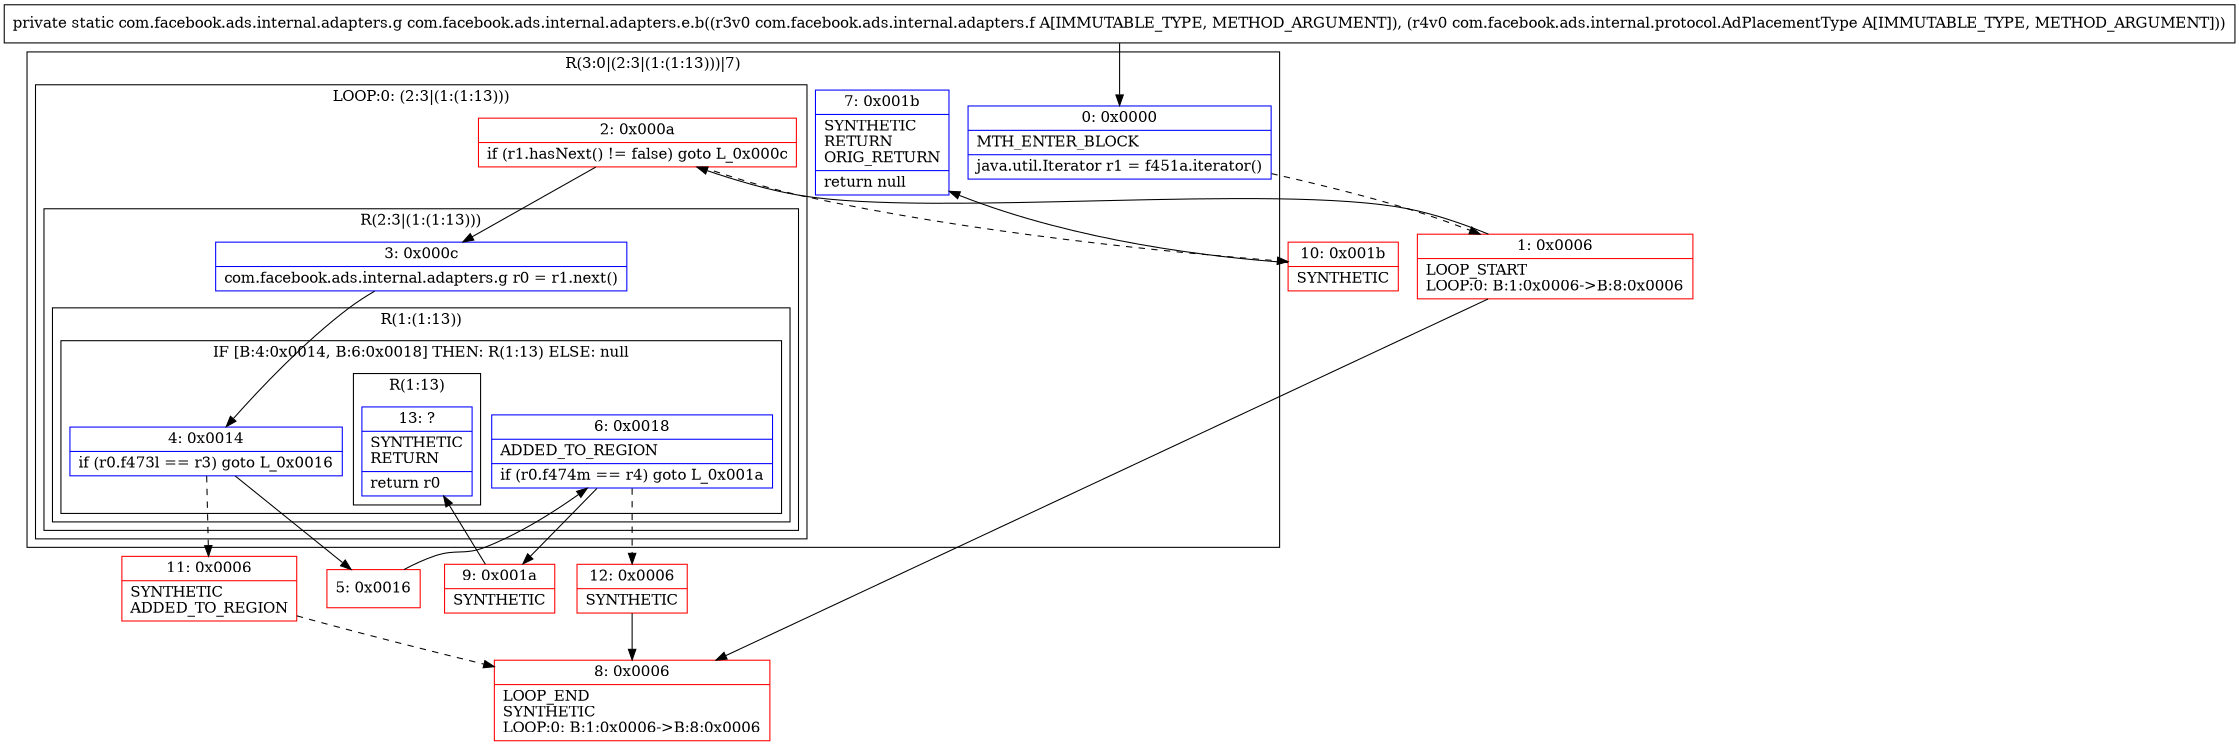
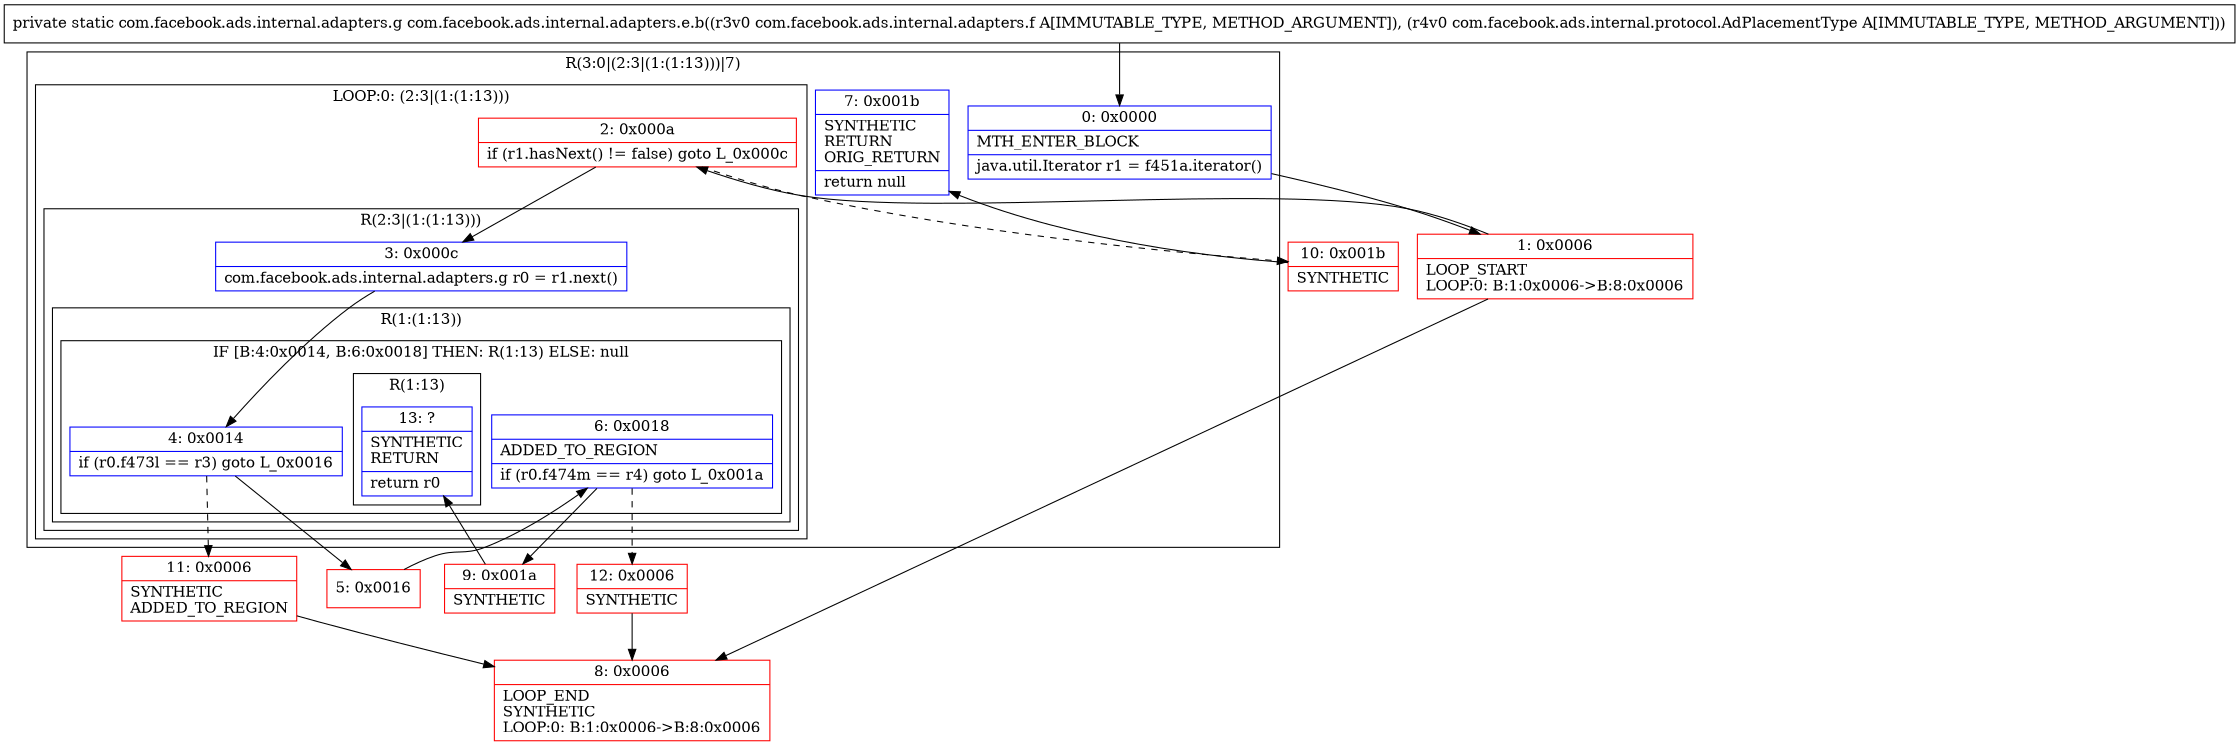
(1367, 197) -> (1367, 197)
(390, 641) -> (390, 641)
